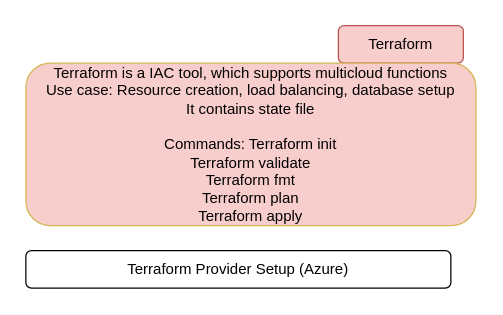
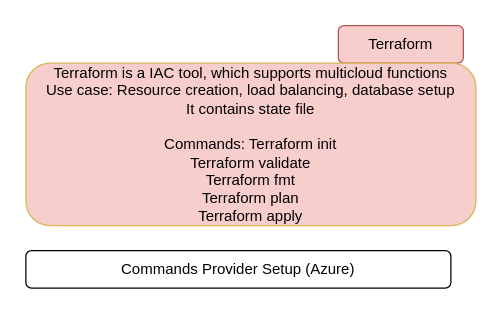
(238, 269) -> (238, 269)
